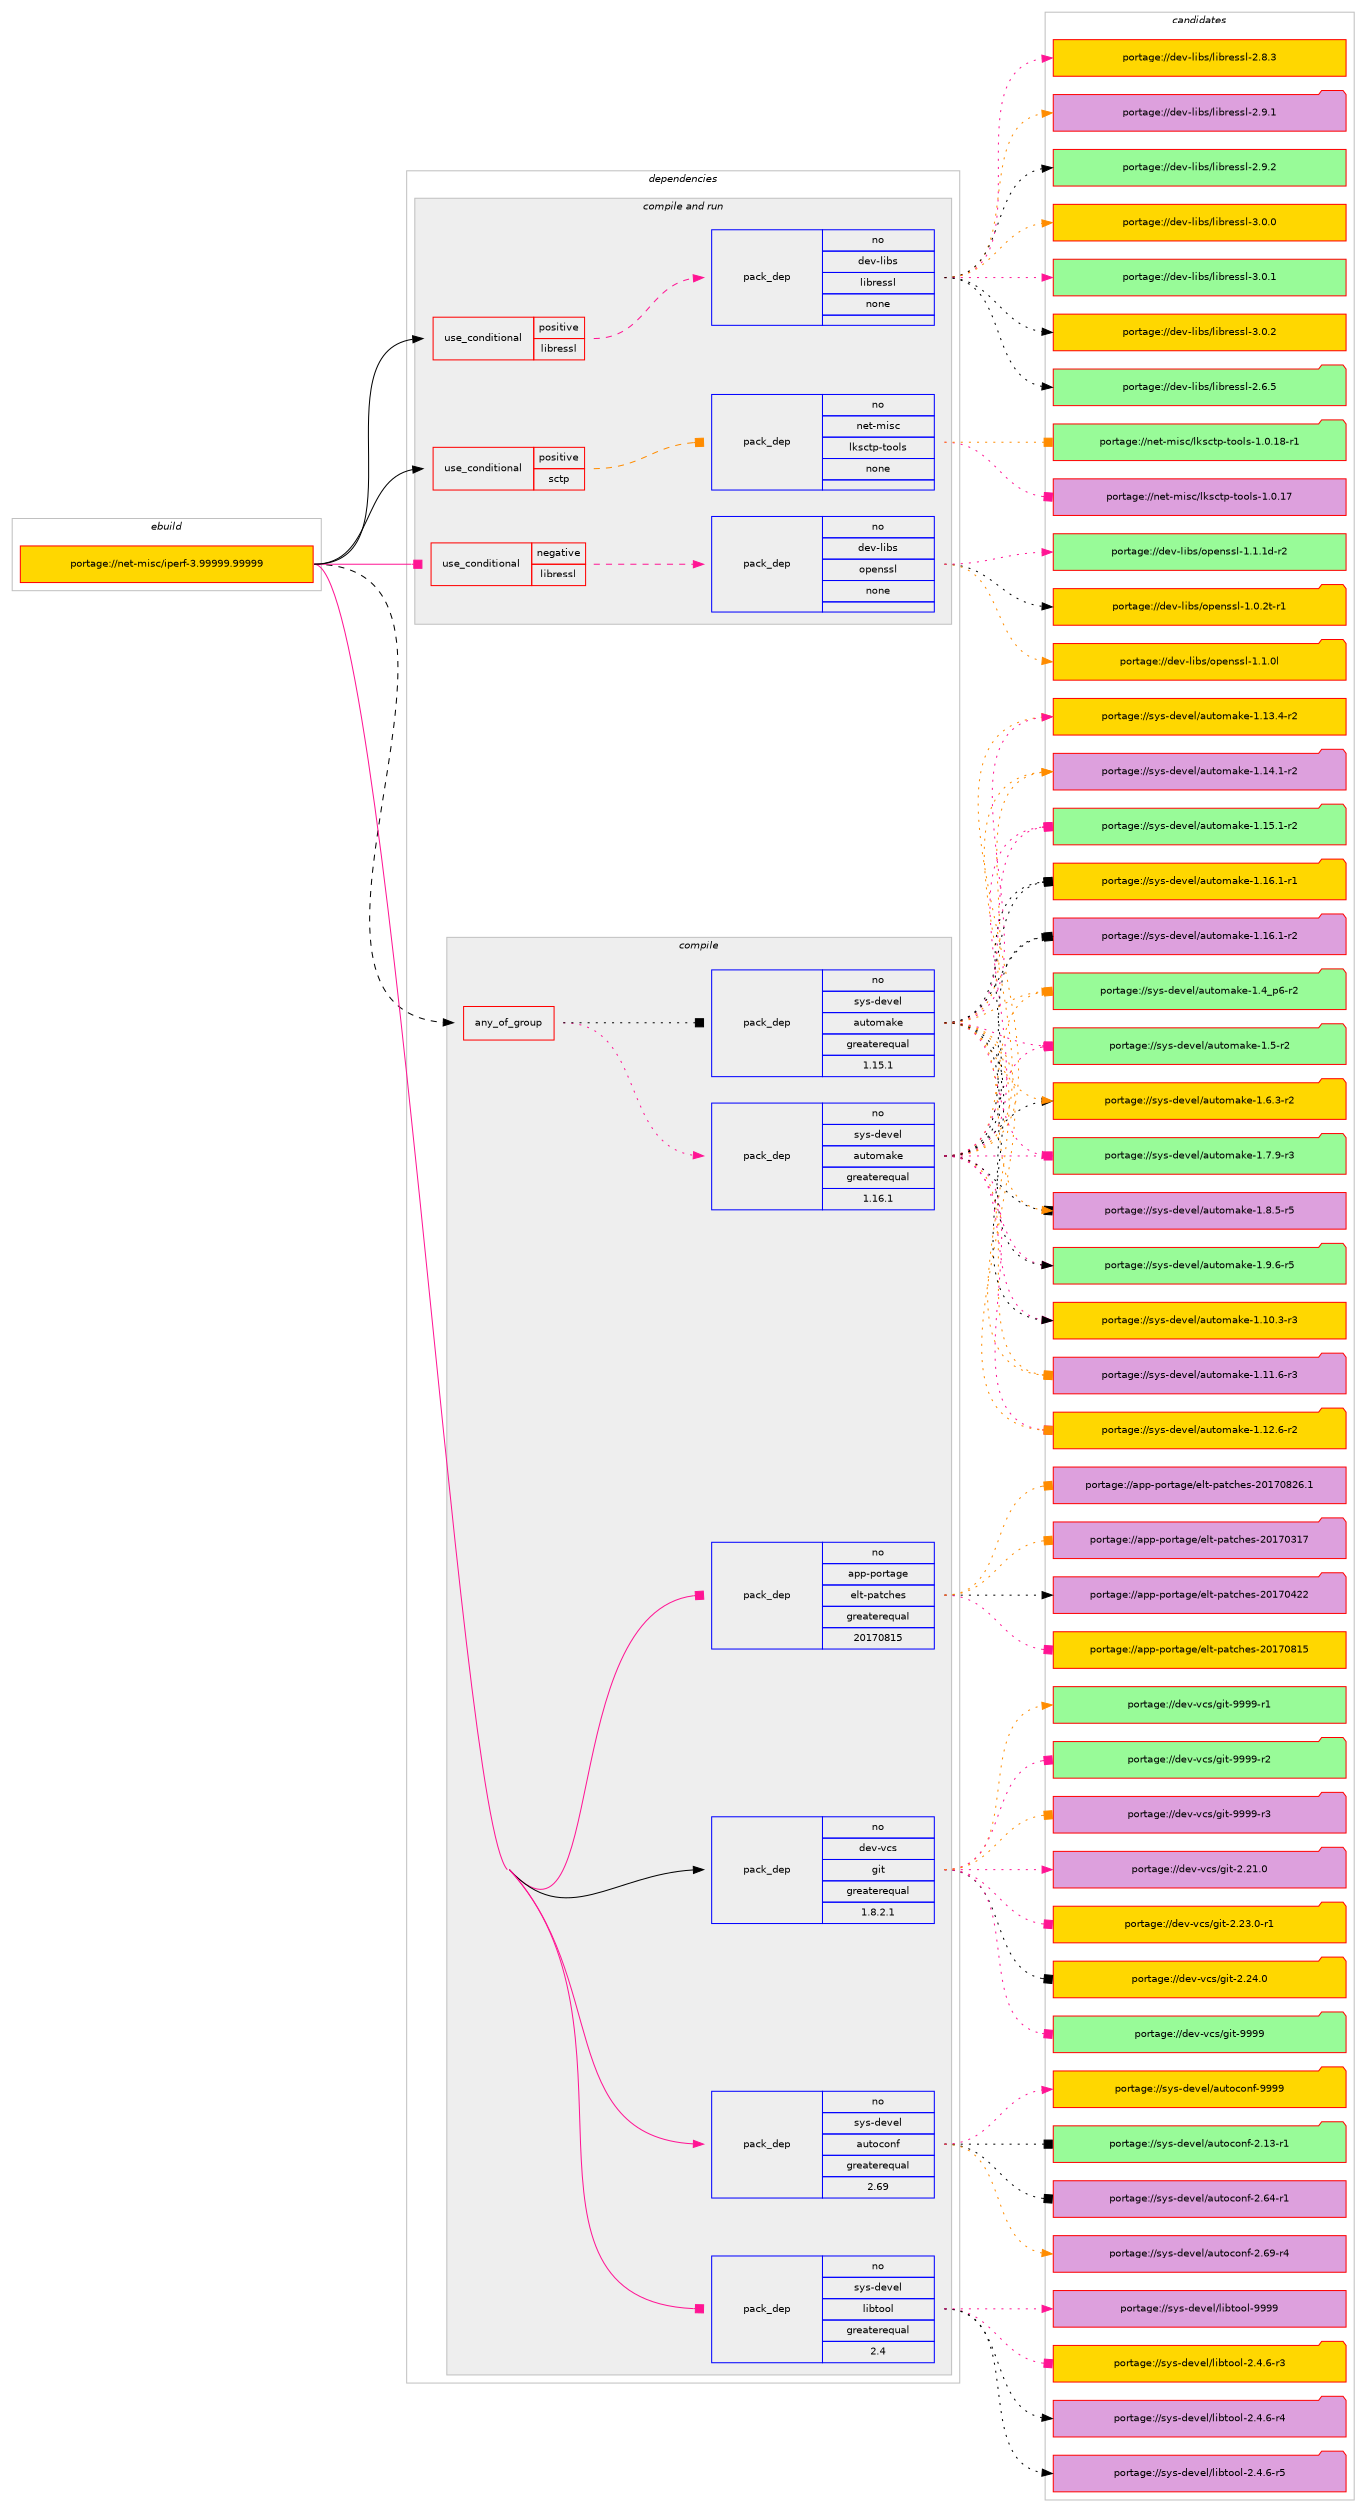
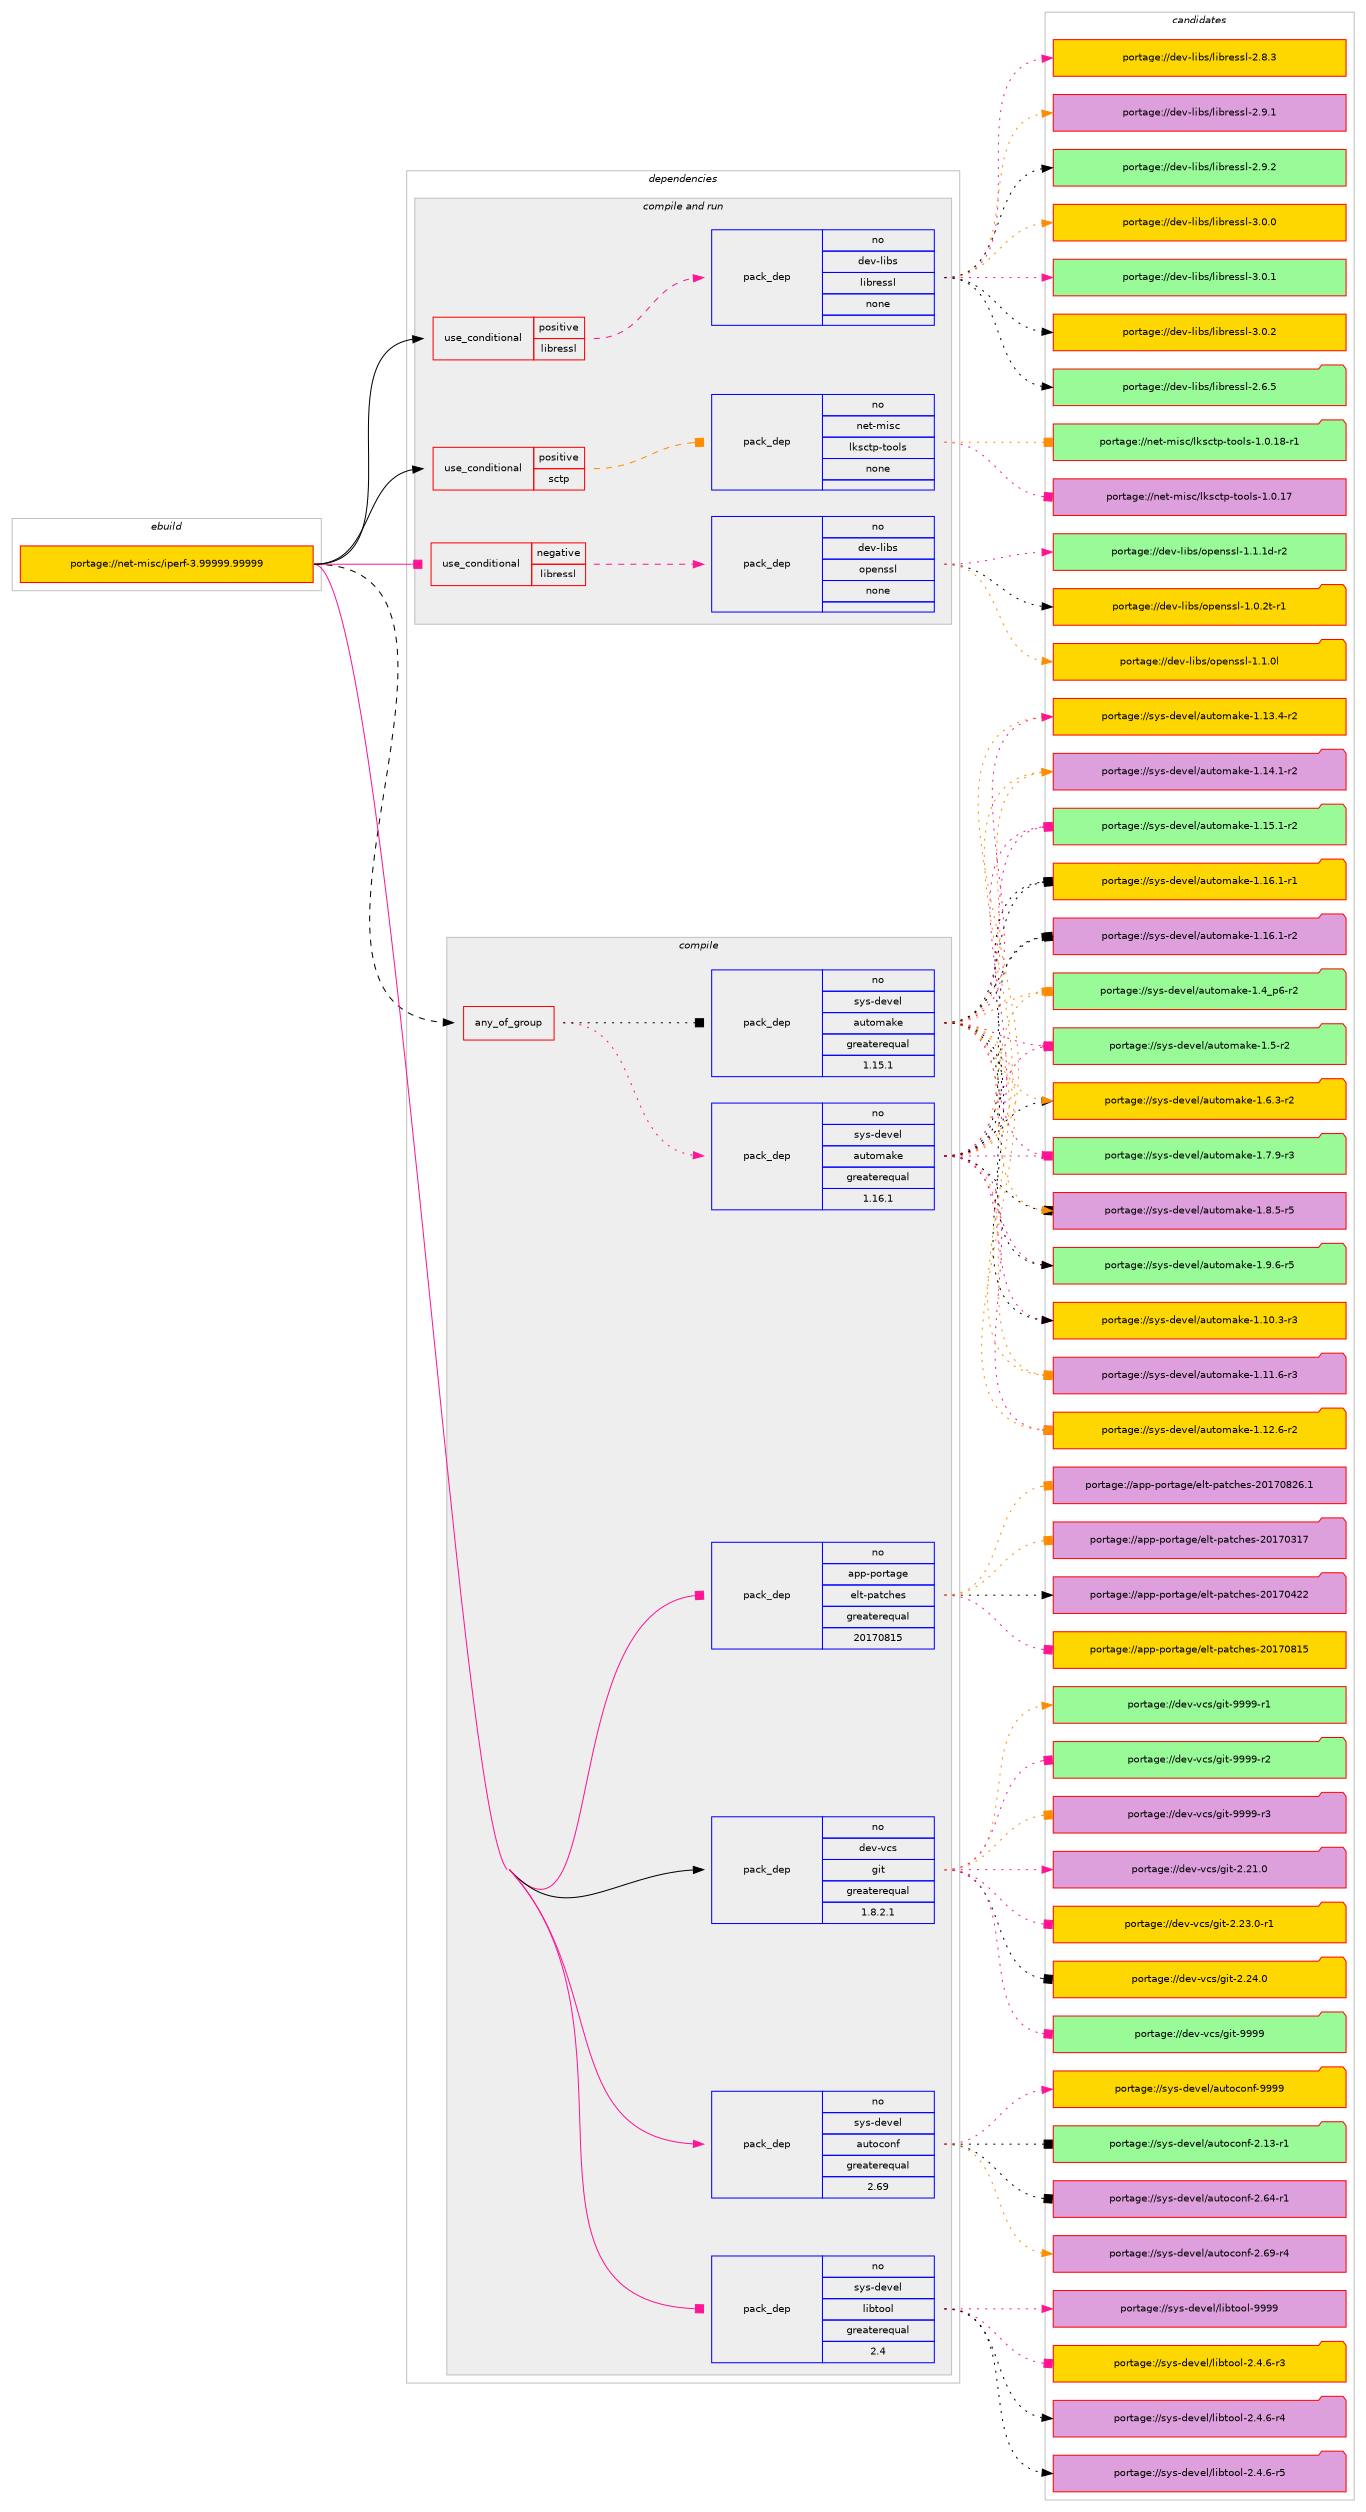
(1200, 113) -> (1200, 113)
